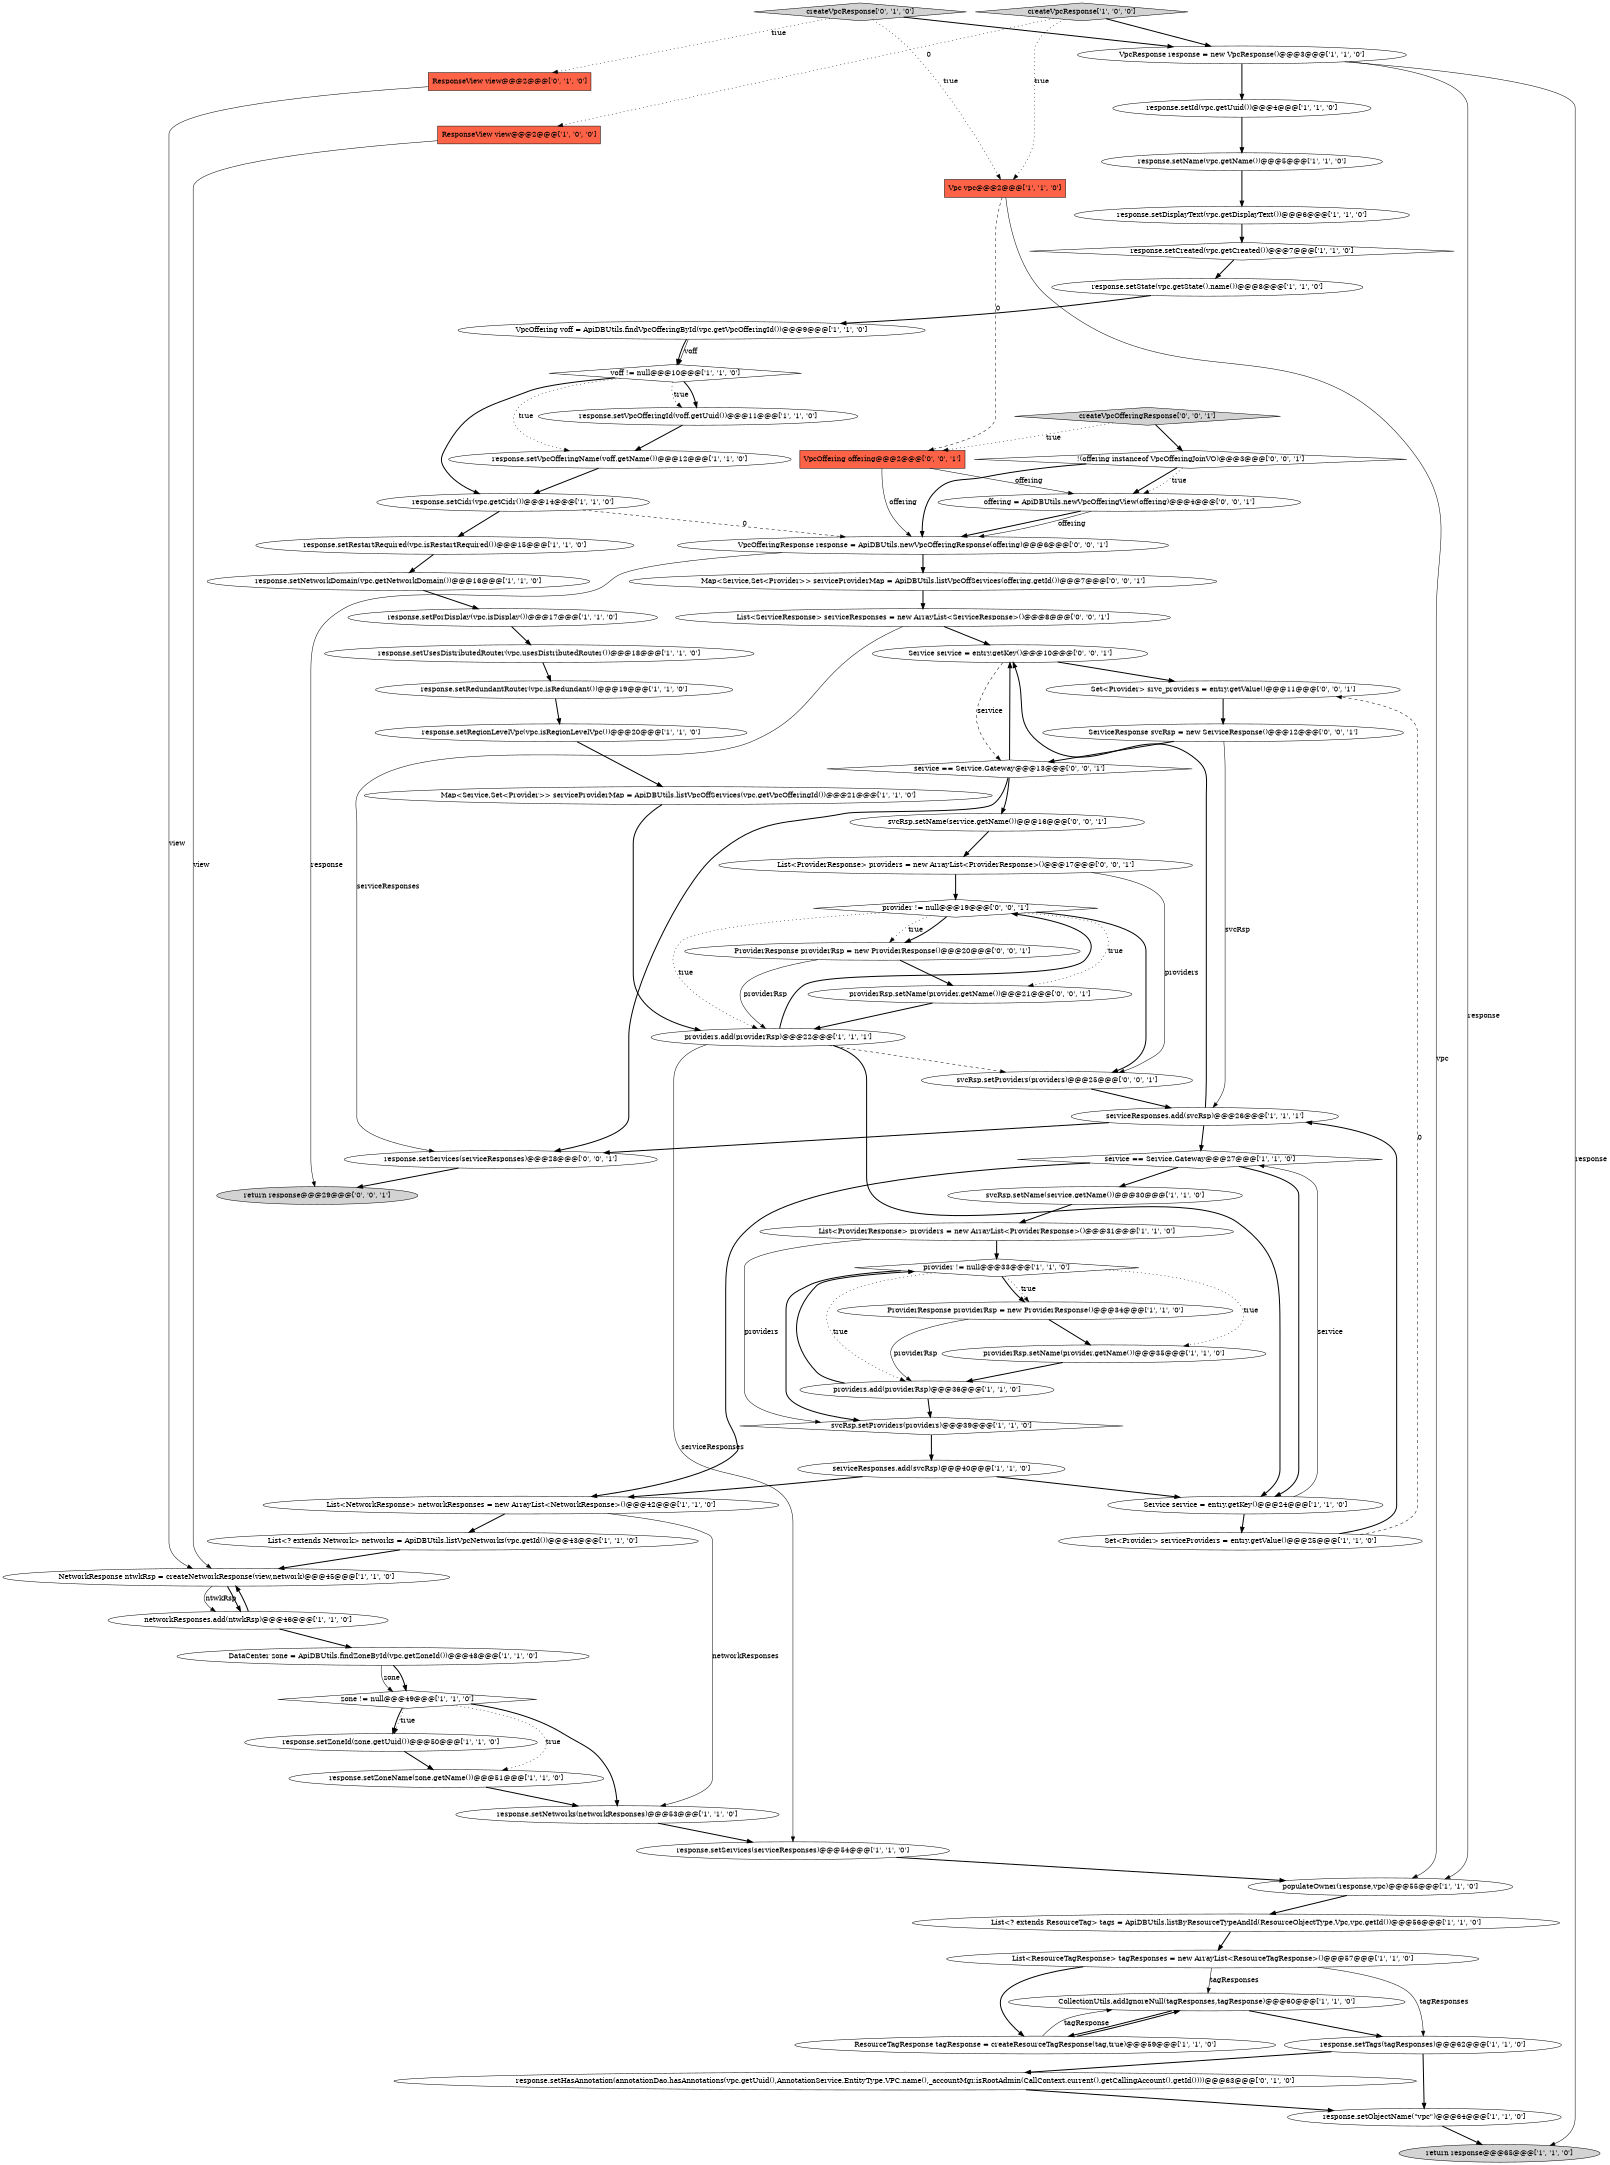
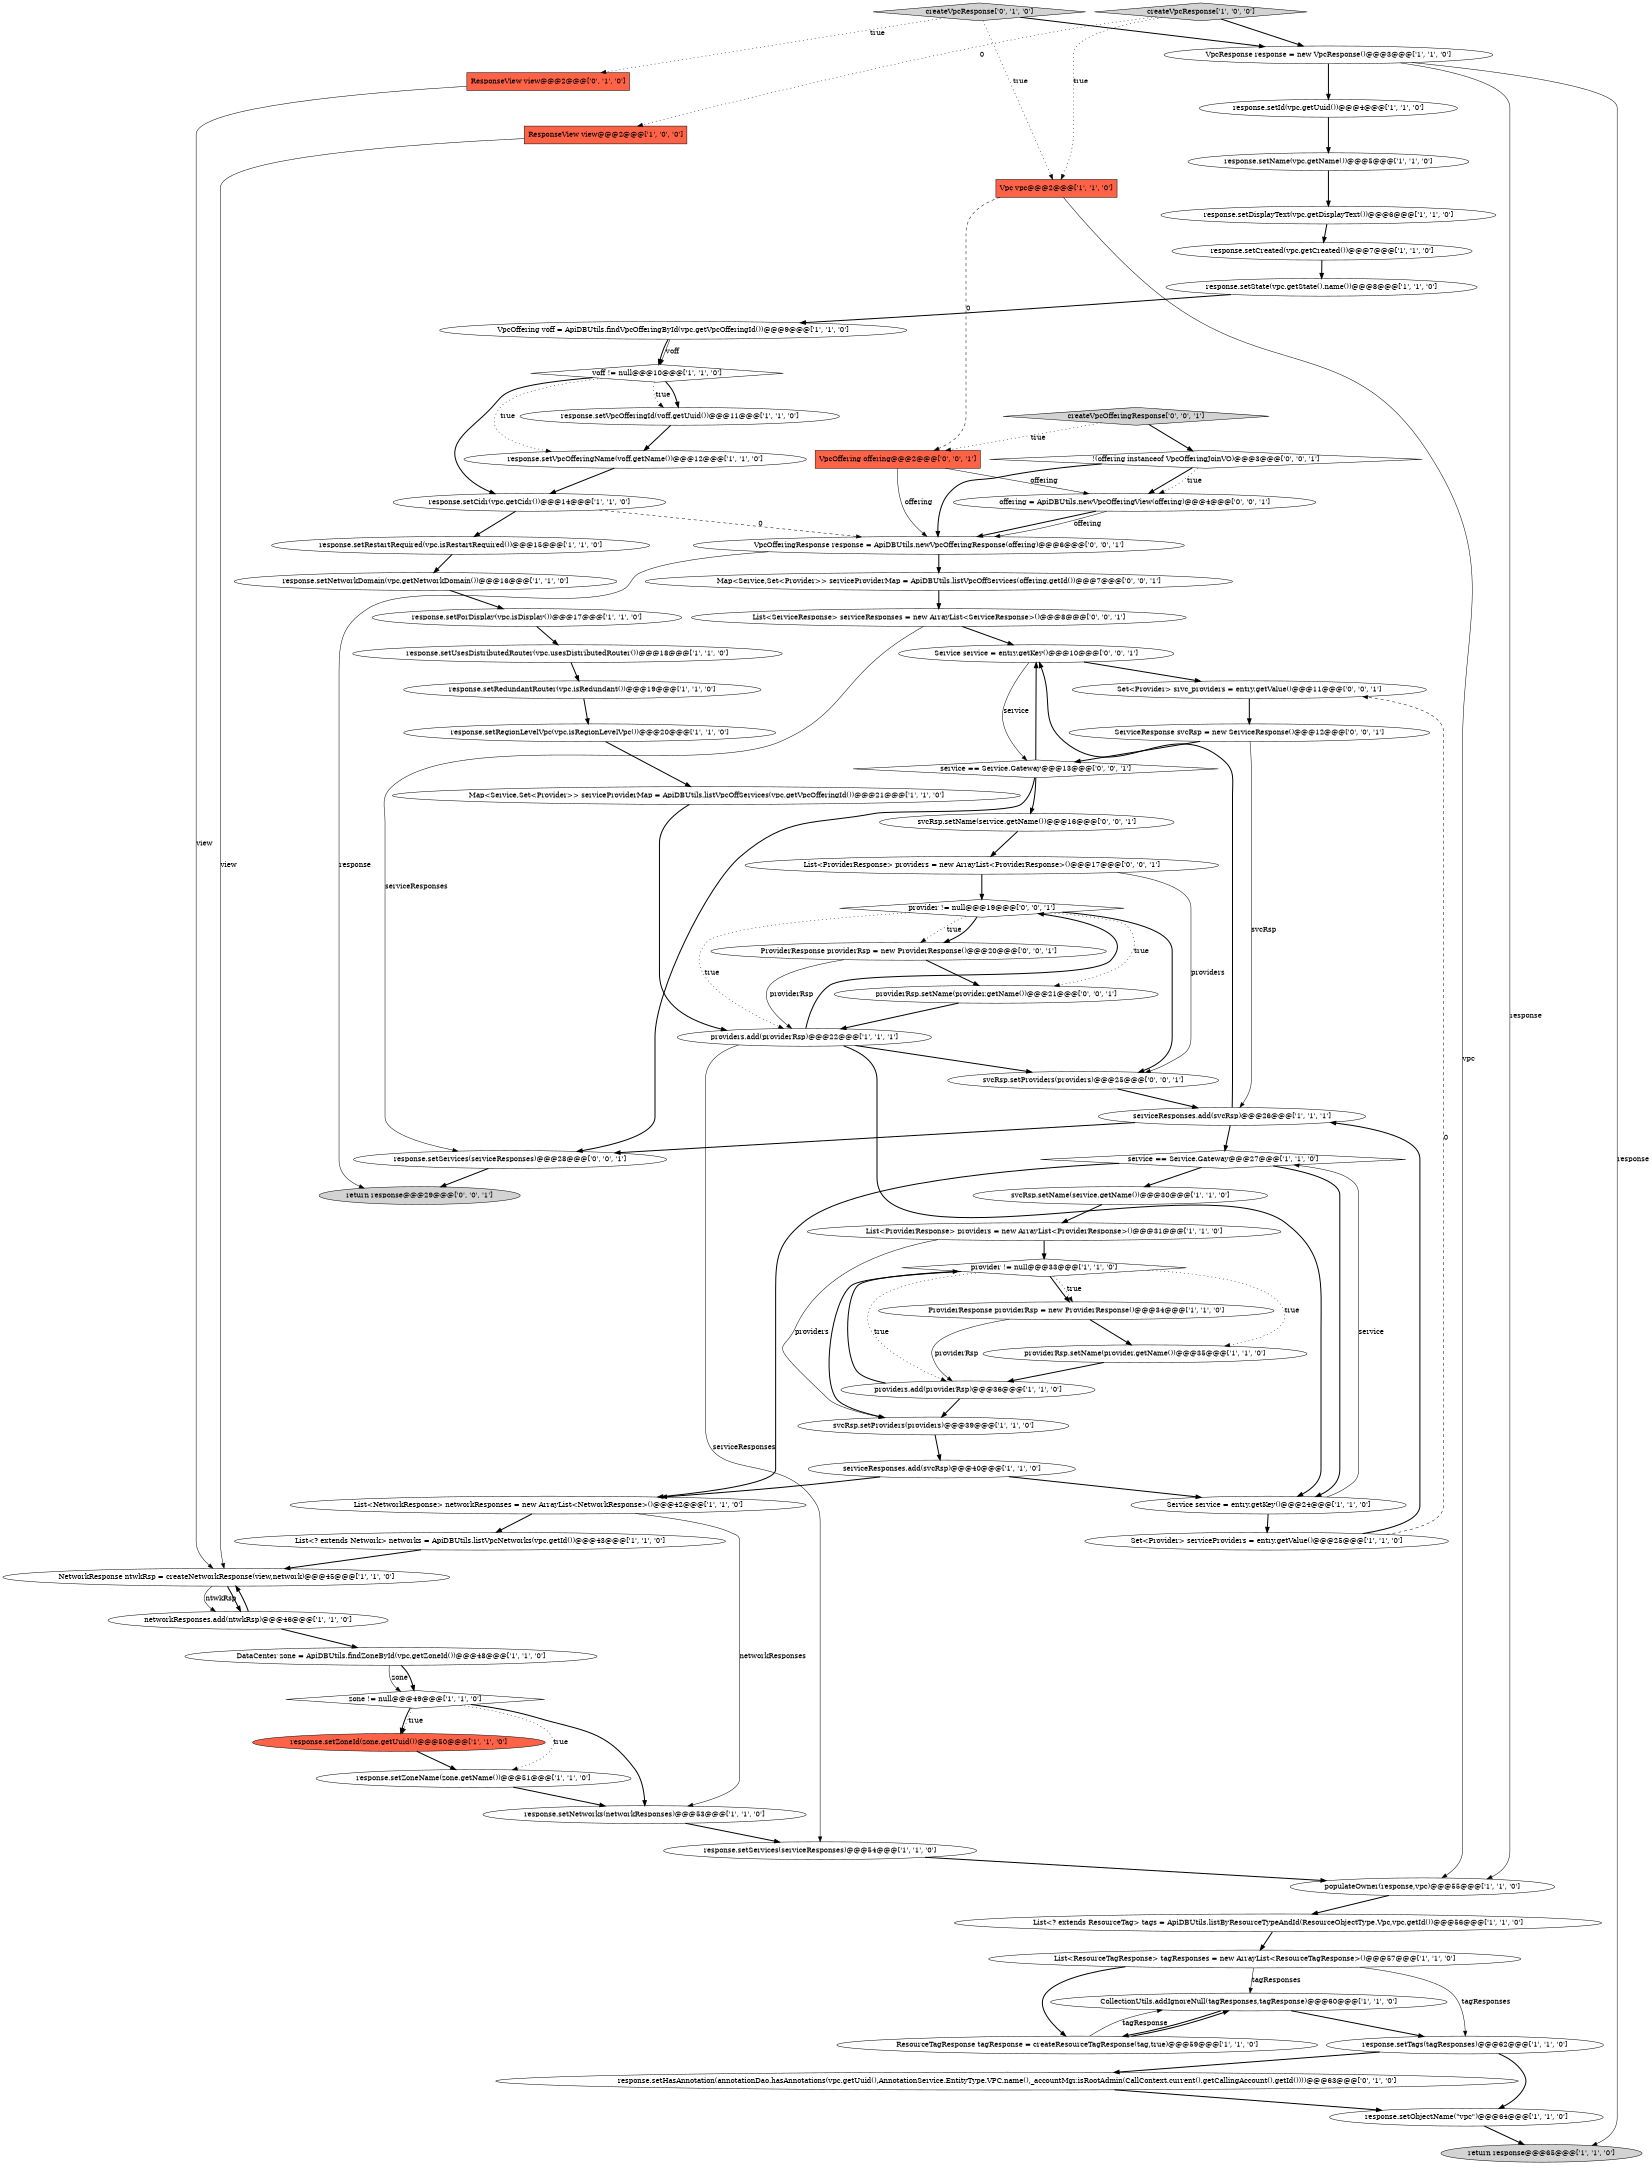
(1242, 251) -> (1322, 251)
(977, 709) -> (1003, 709)
(915, 1058) -> (941, 1058)
(931, 1426) -> (933, 1426)
(391, 1742) -> (399, 1742)
